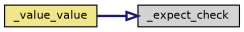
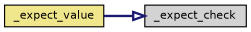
(51, 16) -> (54, 16)
